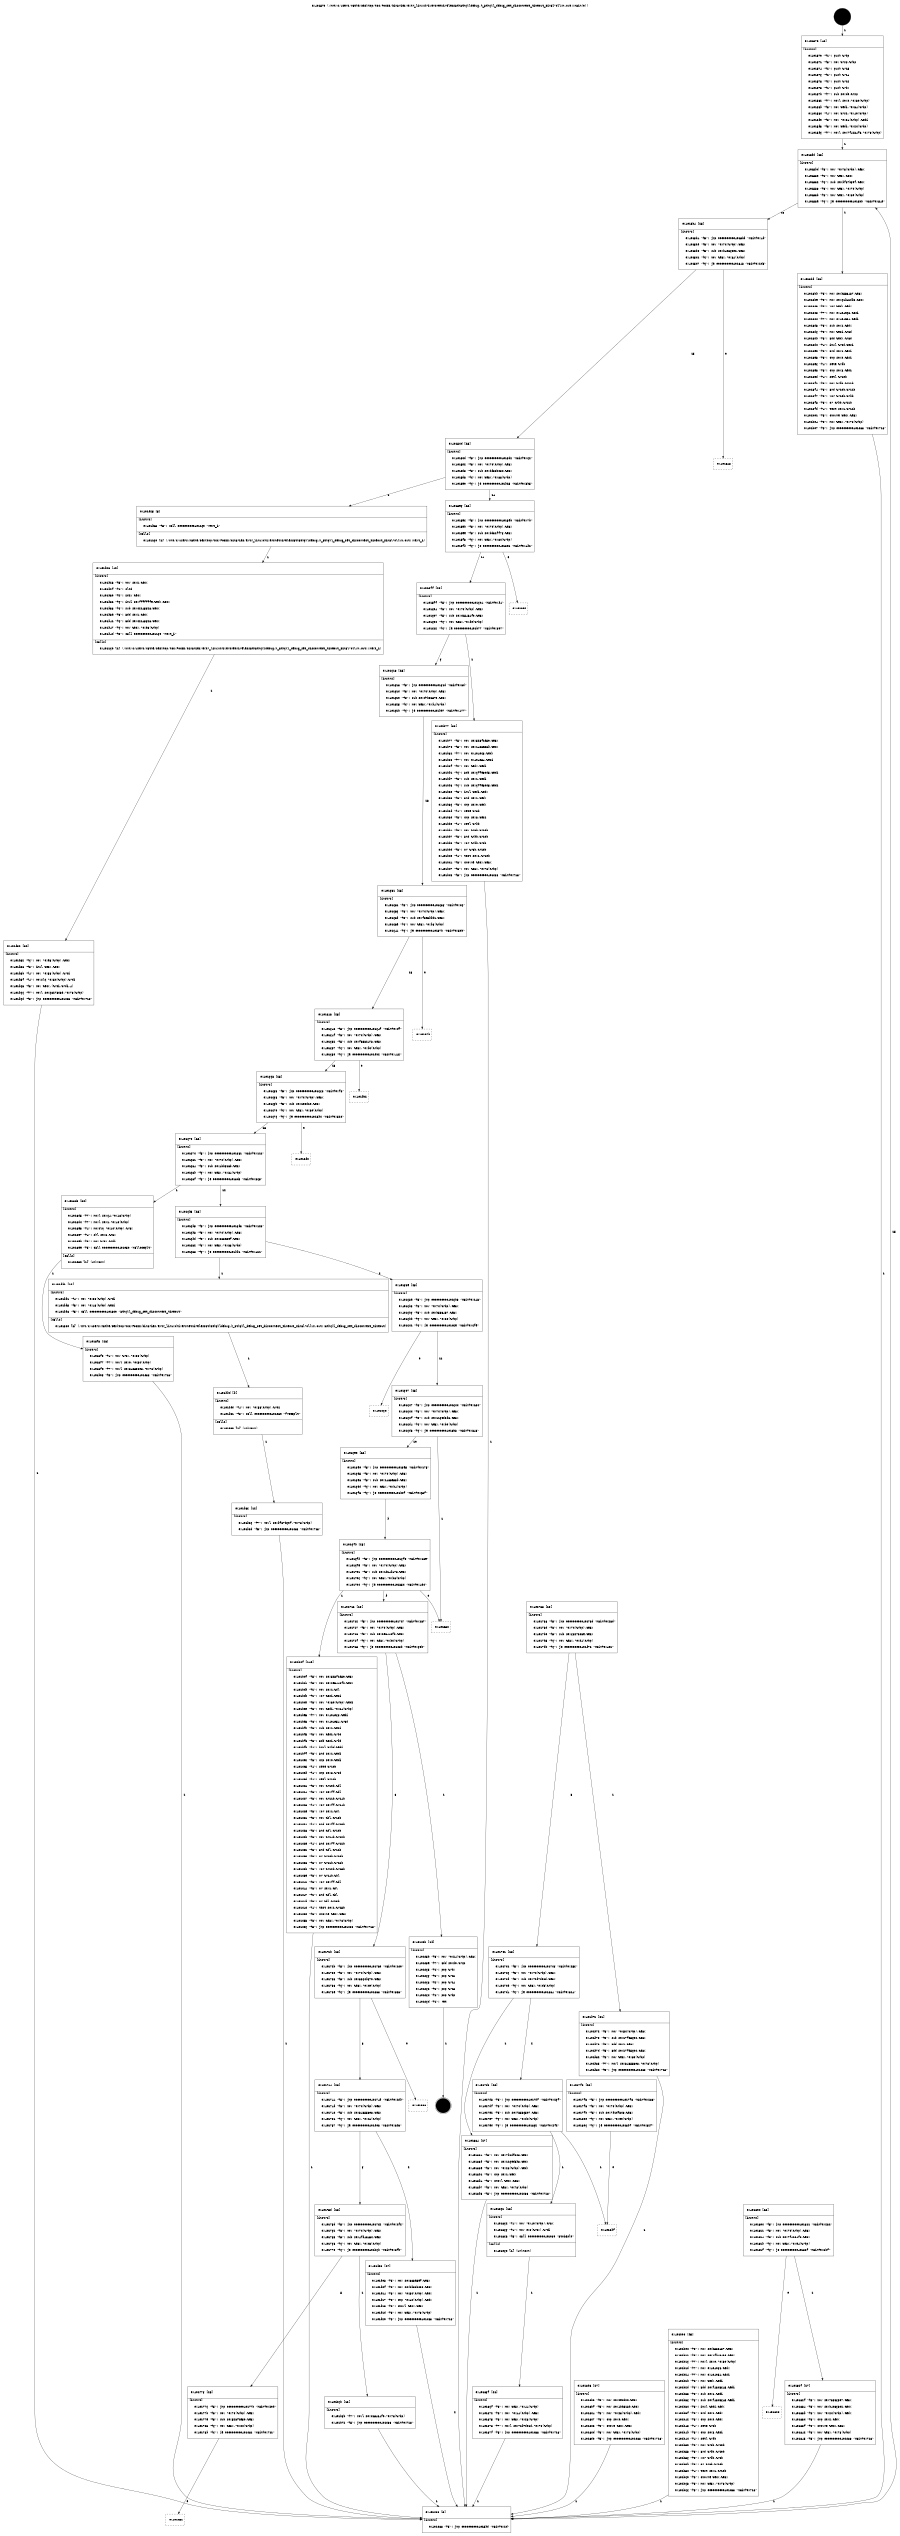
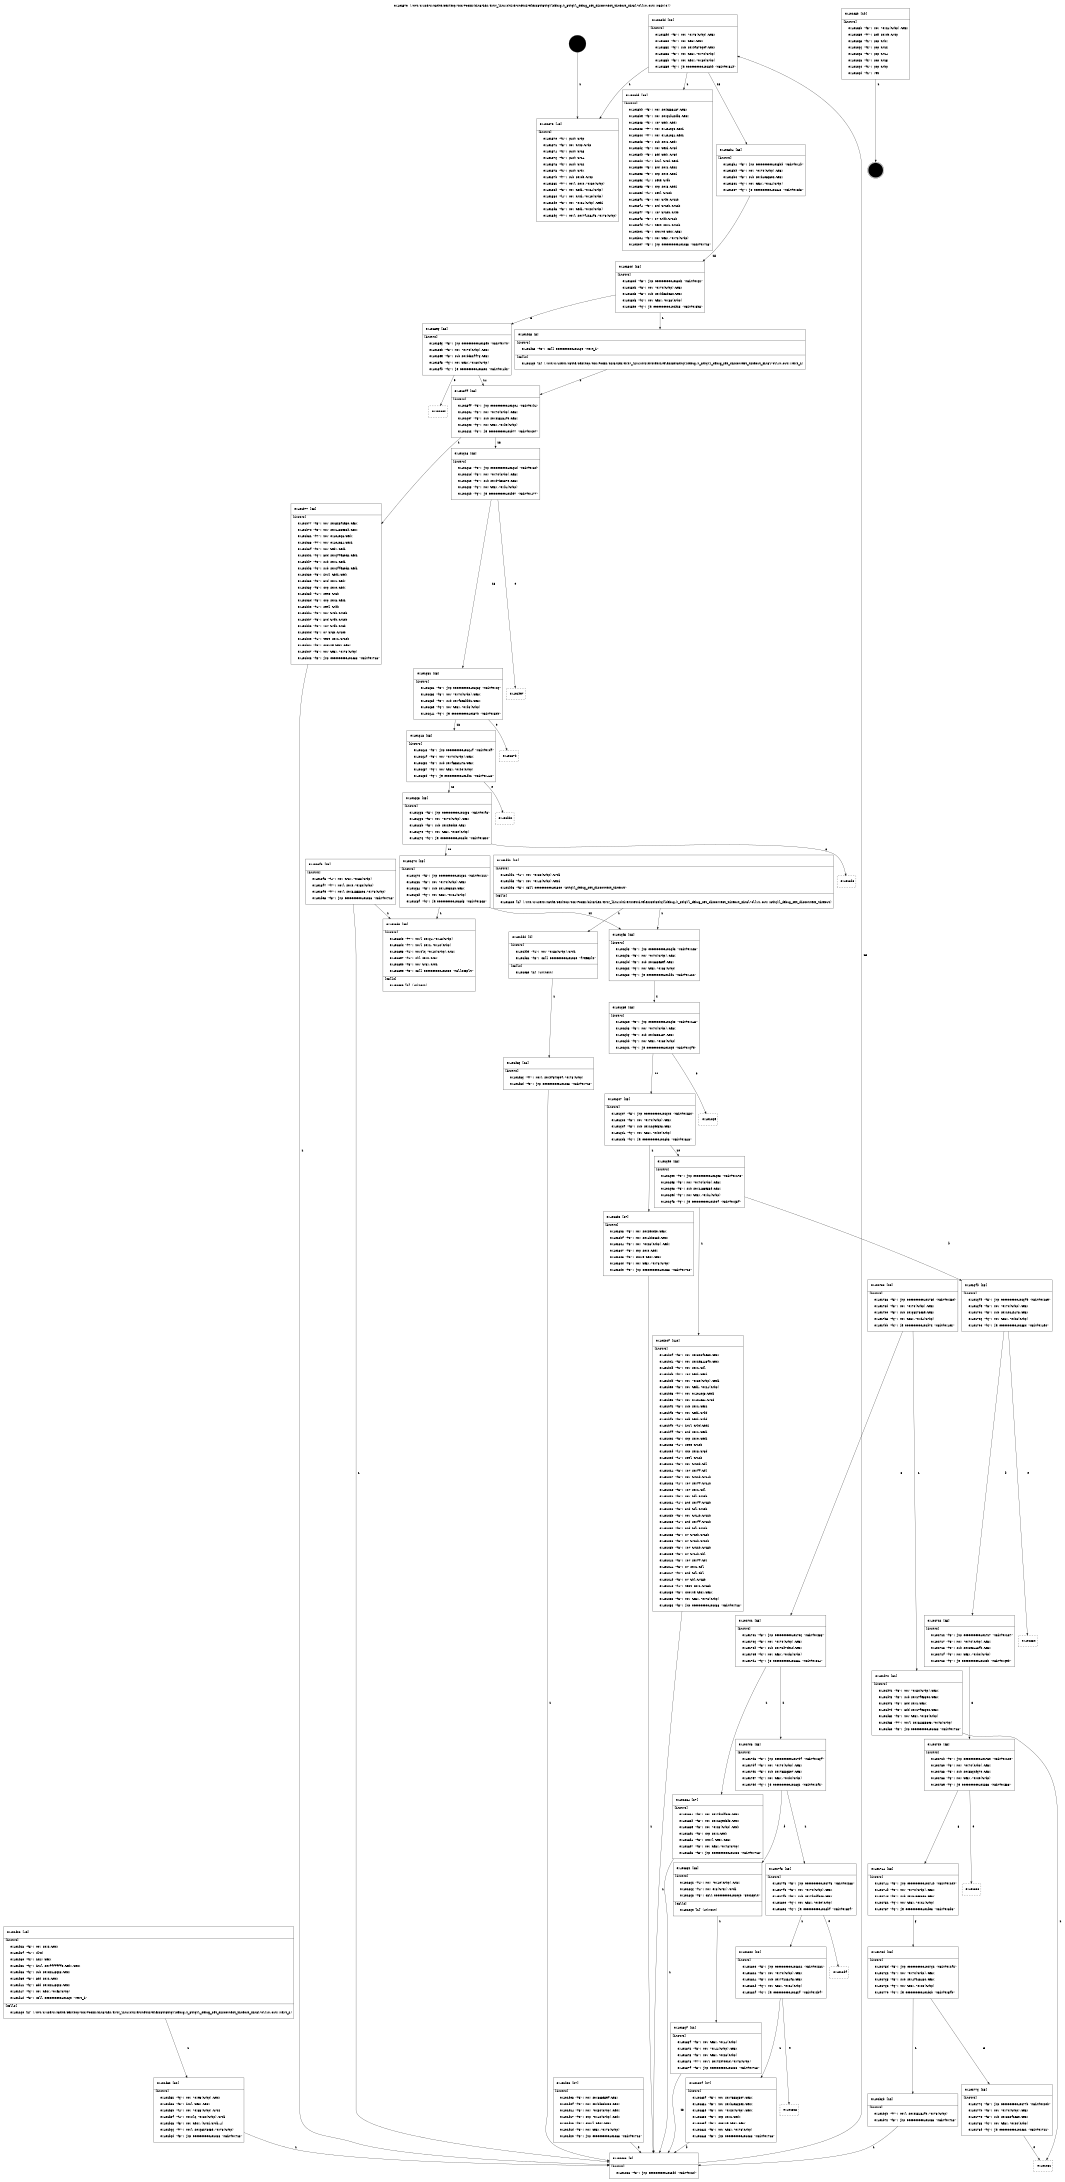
(842, 143) -> (621, 89)
(723, 464) -> none
(492, 495) -> (530, 318)
(267, 554) -> (574, 382)
(440, 660) -> (498, 443)
none -> (516, 694)
(220, 1267) -> (659, 918)
(42, 1313) -> (382, 911)
(439, 1528) -> (649, 1177)
(327, 1621) -> (699, 1270)
(881, 1648) -> none
(426, 1793) -> none
none -> (796, 1930)
(562, 2168) -> (783, 1827)
(588, 2174) -> (796, 1826)
(404, 2192) -> none
(583, 2305) -> (1058, 1914)
(713, 2413) -> none
(477, 2501) -> (681, 2110)
(773, 2501) -> (686, 2148)
